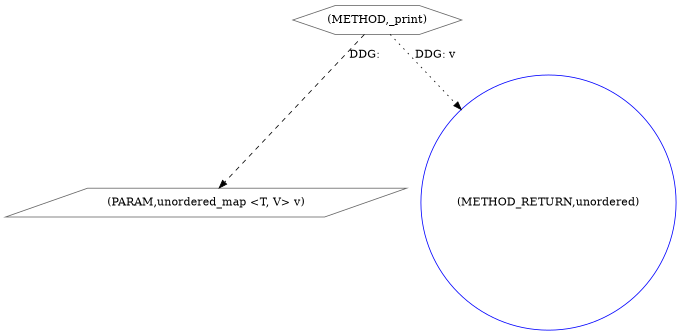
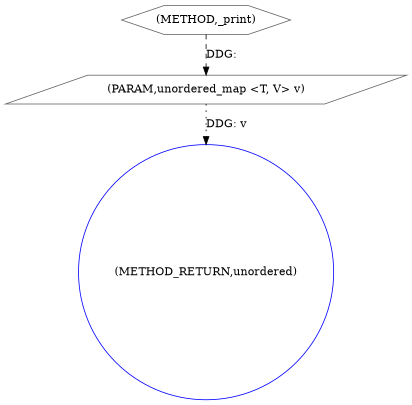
(423, 69) -> (206, 120)
